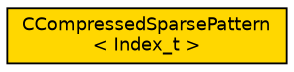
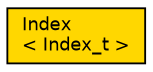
(147, 36) -> (76, 36)
